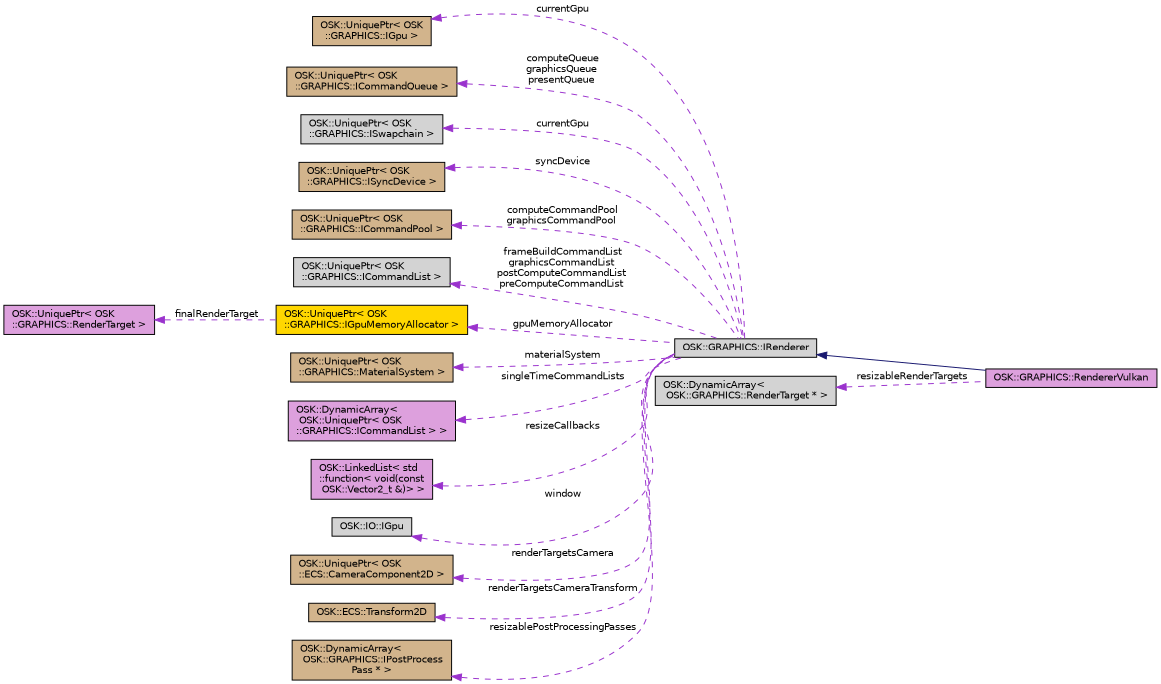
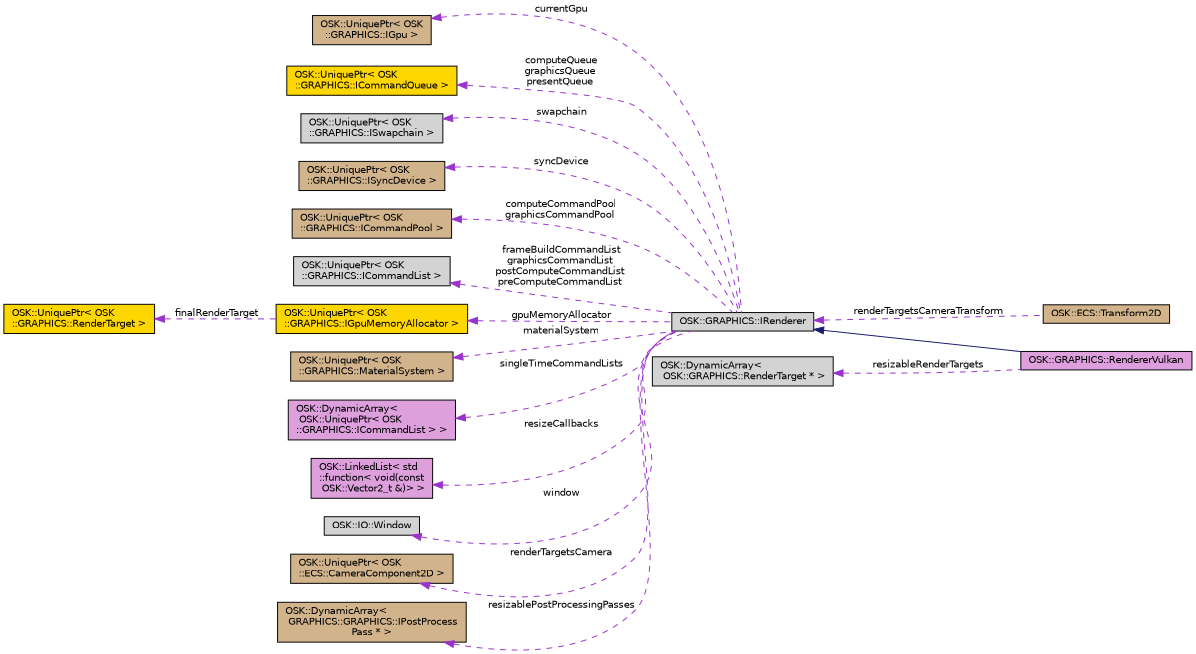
(372, 82) -> (372, 81)
(561, 124) -> (560, 112)
(79, 320) -> (79, 319)
(372, 527) -> (372, 526)
(646, 578) -> (933, 318)
(372, 660) -> (372, 622)
